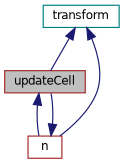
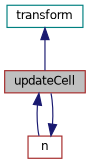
(96, 94) -> none
